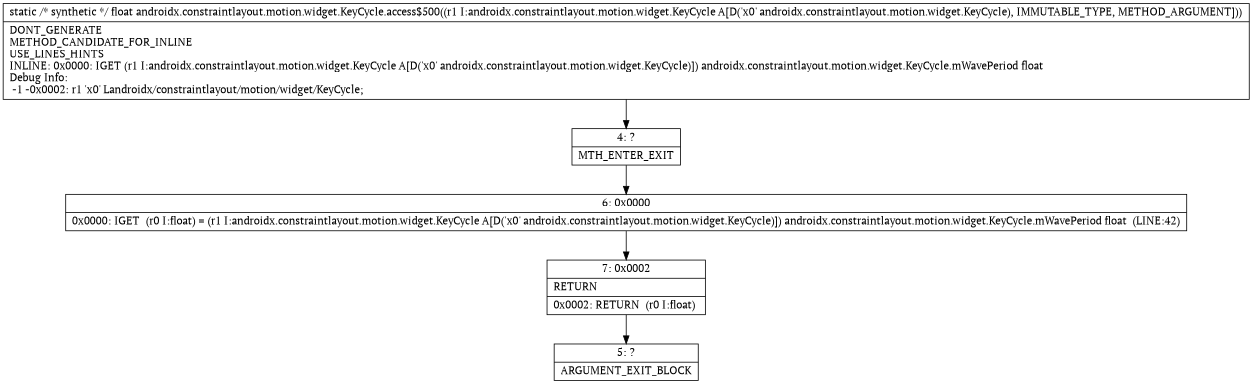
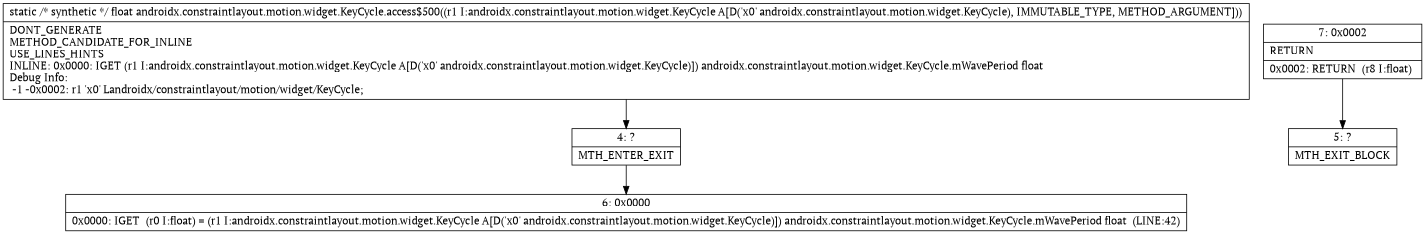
(626, 241) -> none
(626, 305) -> (1343, 69)
(626, 371) -> (1343, 156)
